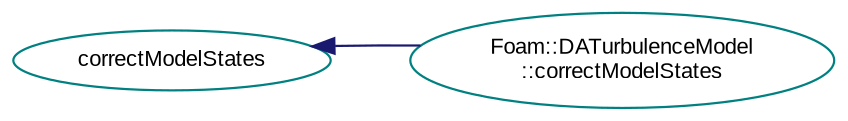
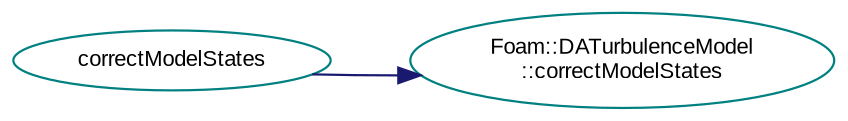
(378, 45) -> (355, 75)
